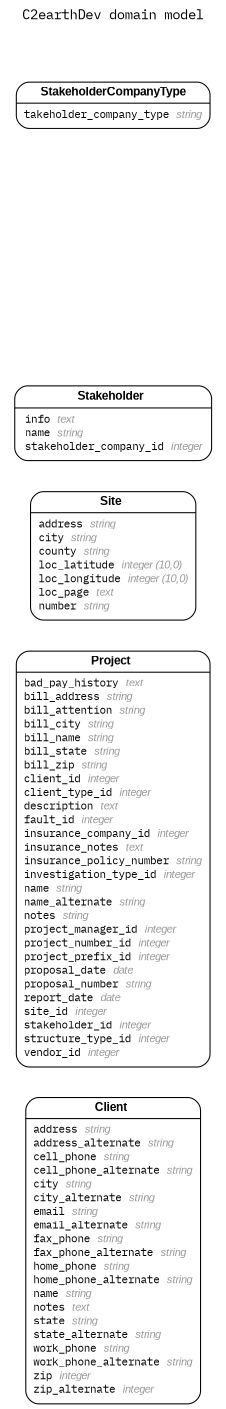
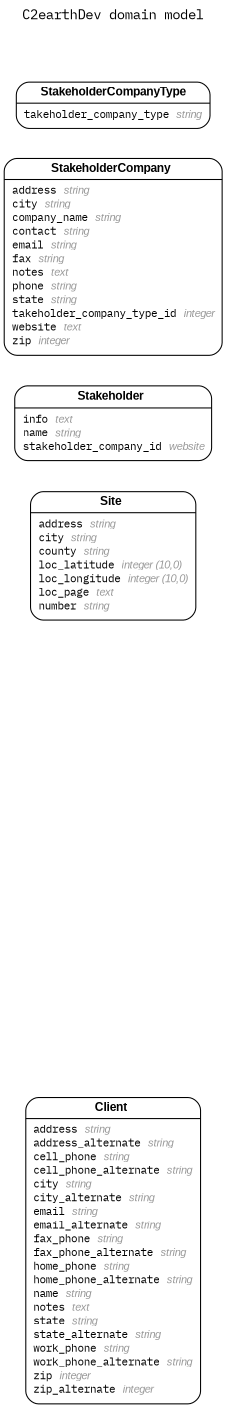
none -> (113, 257)
(187, 447) -> (187, 447)
(113, 859) -> none
